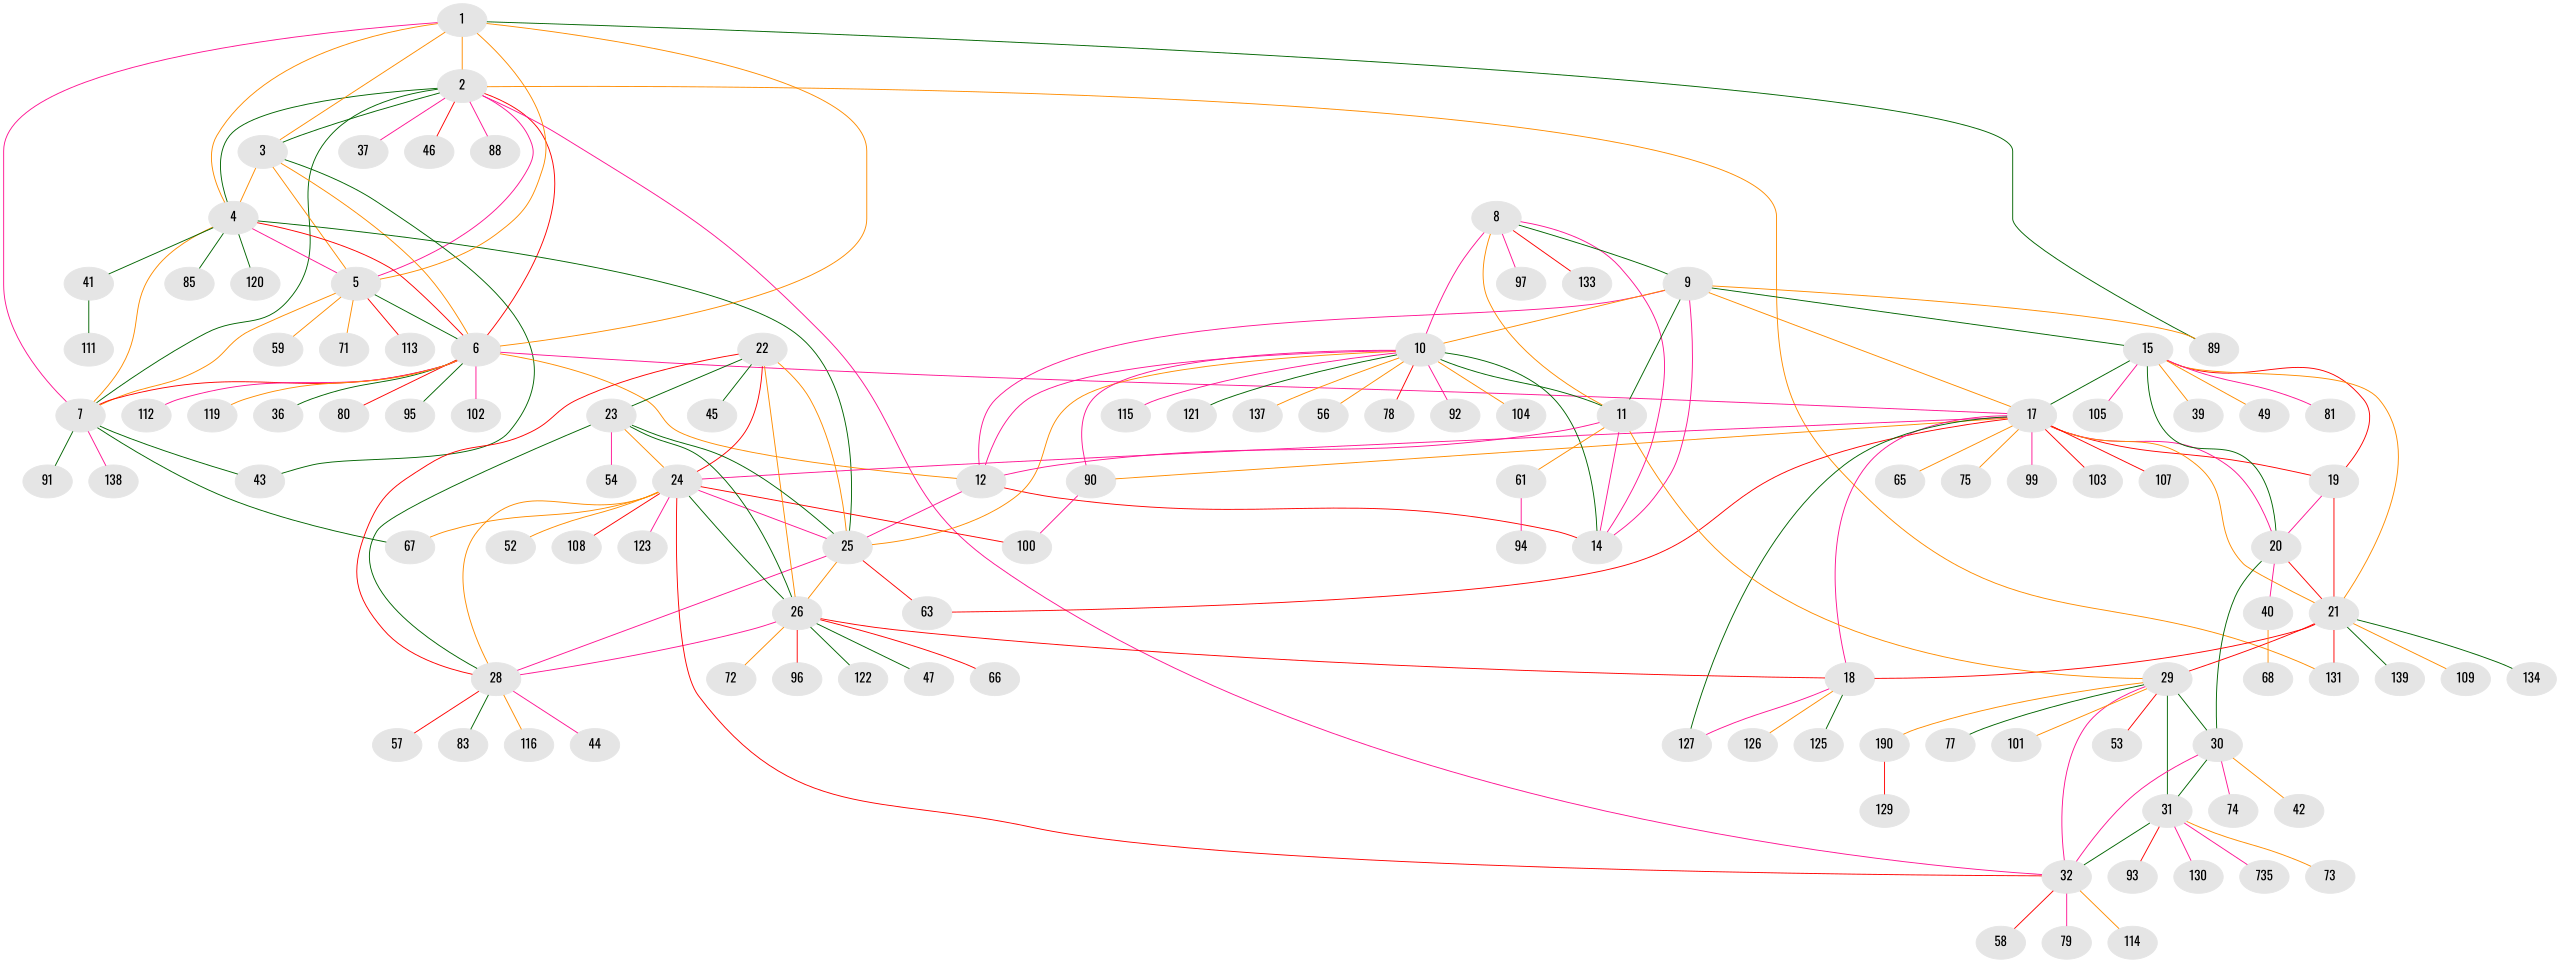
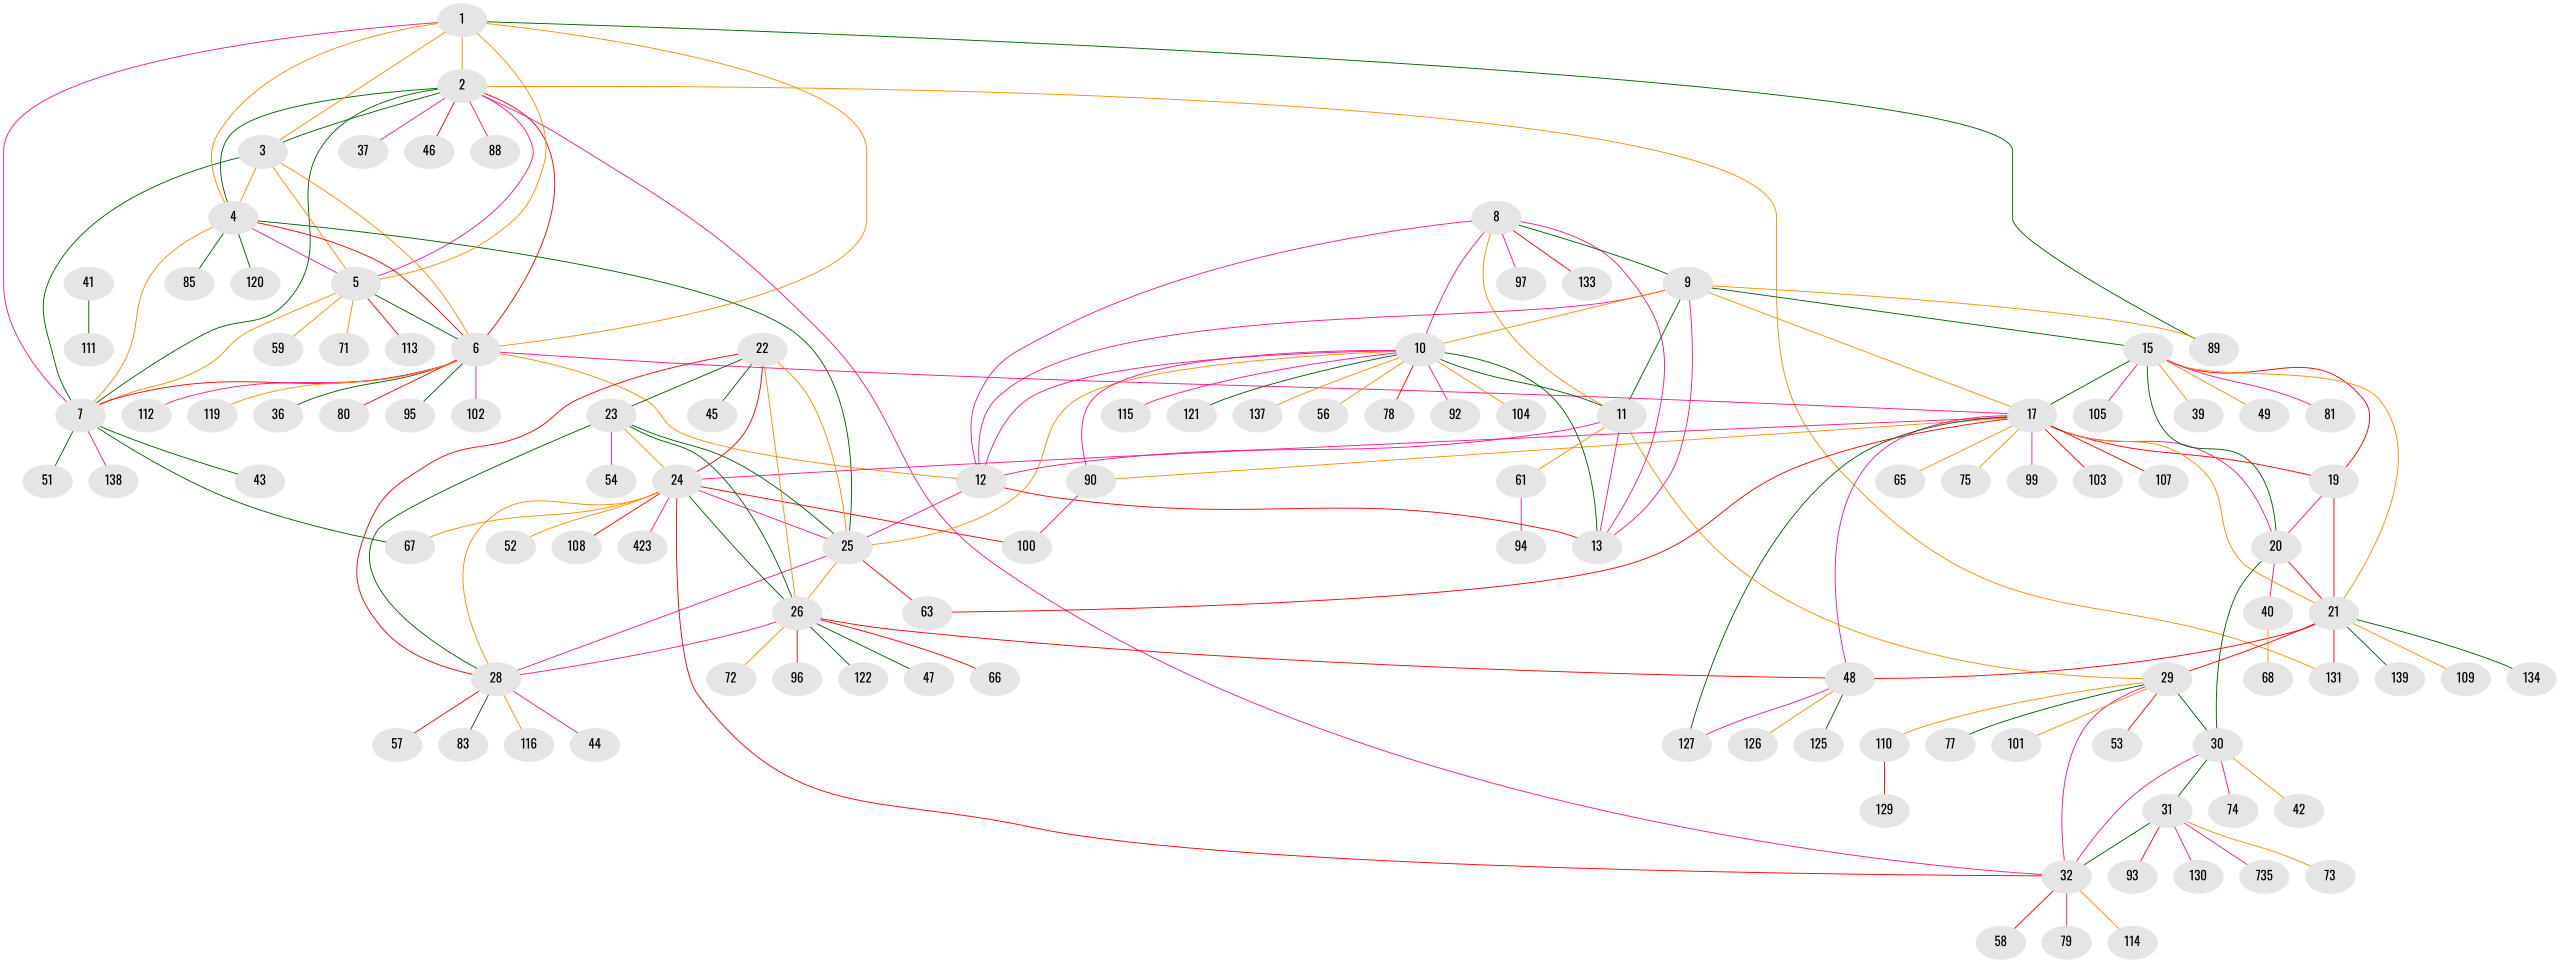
(161, 251) -> none
none -> (1175, 282)
(526, 336) -> (81, 237)
(48, 481) -> (48, 481)
(643, 547) -> (643, 547)
(1597, 547) -> (1597, 547)
(1850, 679) -> (1850, 679)
(1885, 745) -> (1885, 745)
(2167, 745) -> none
